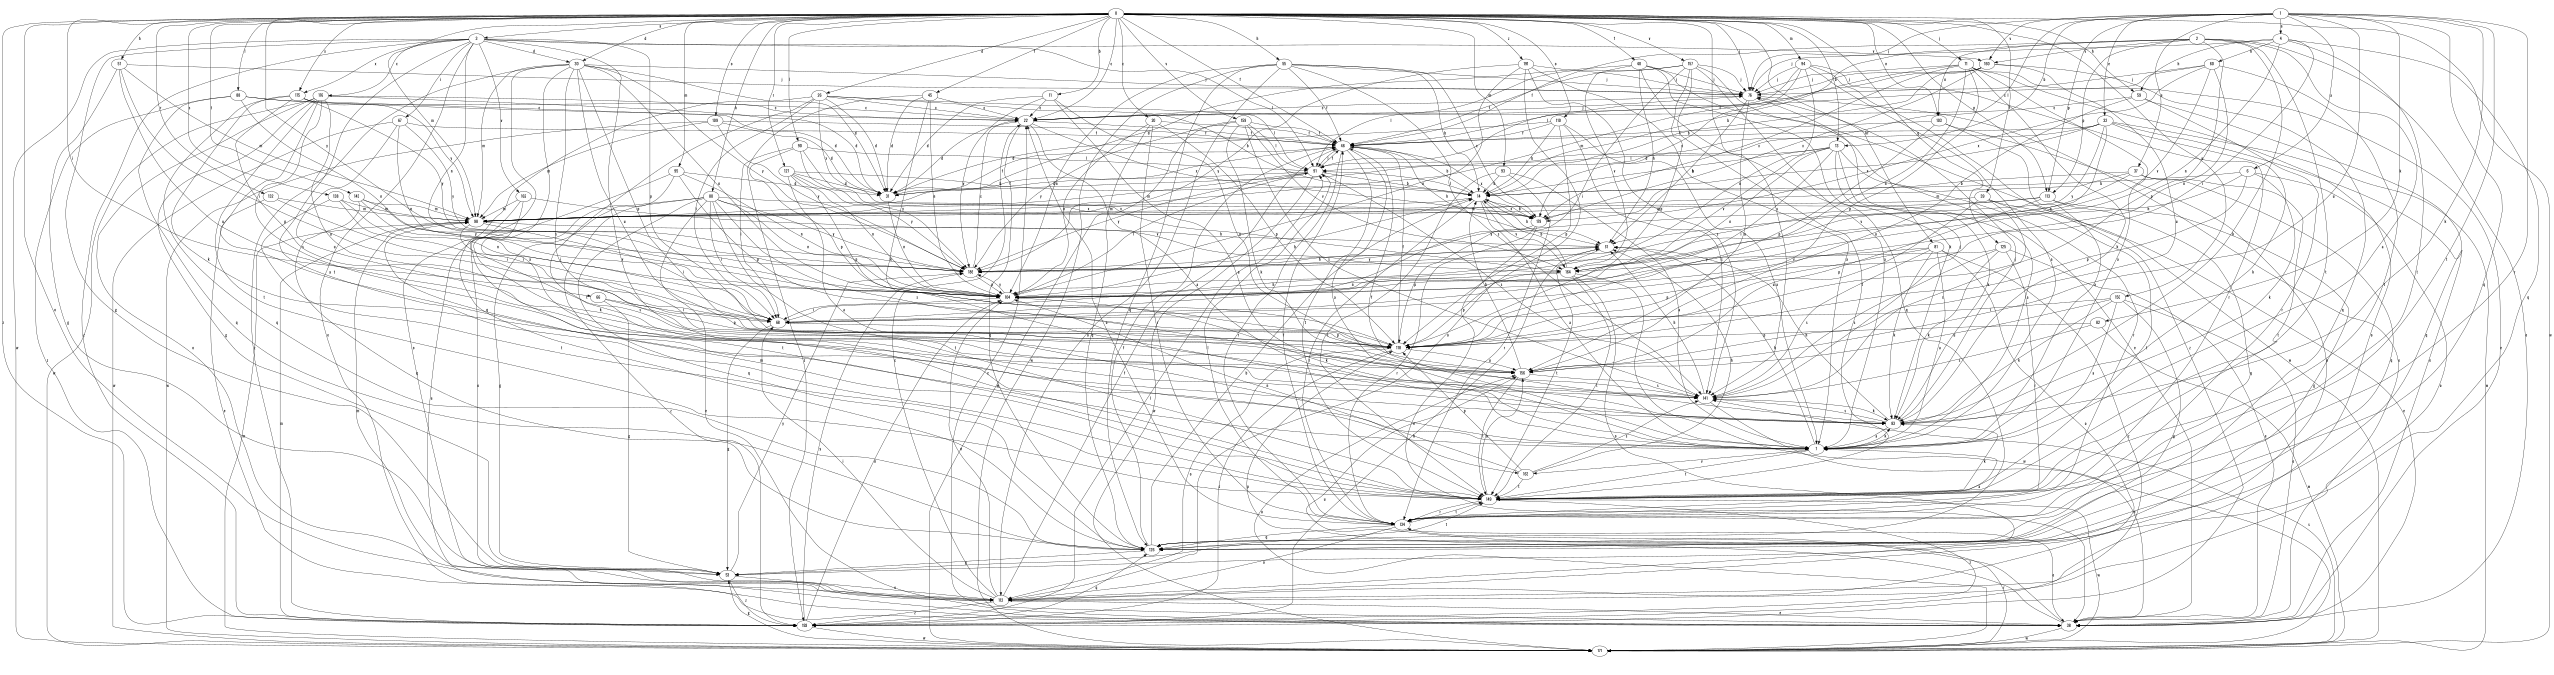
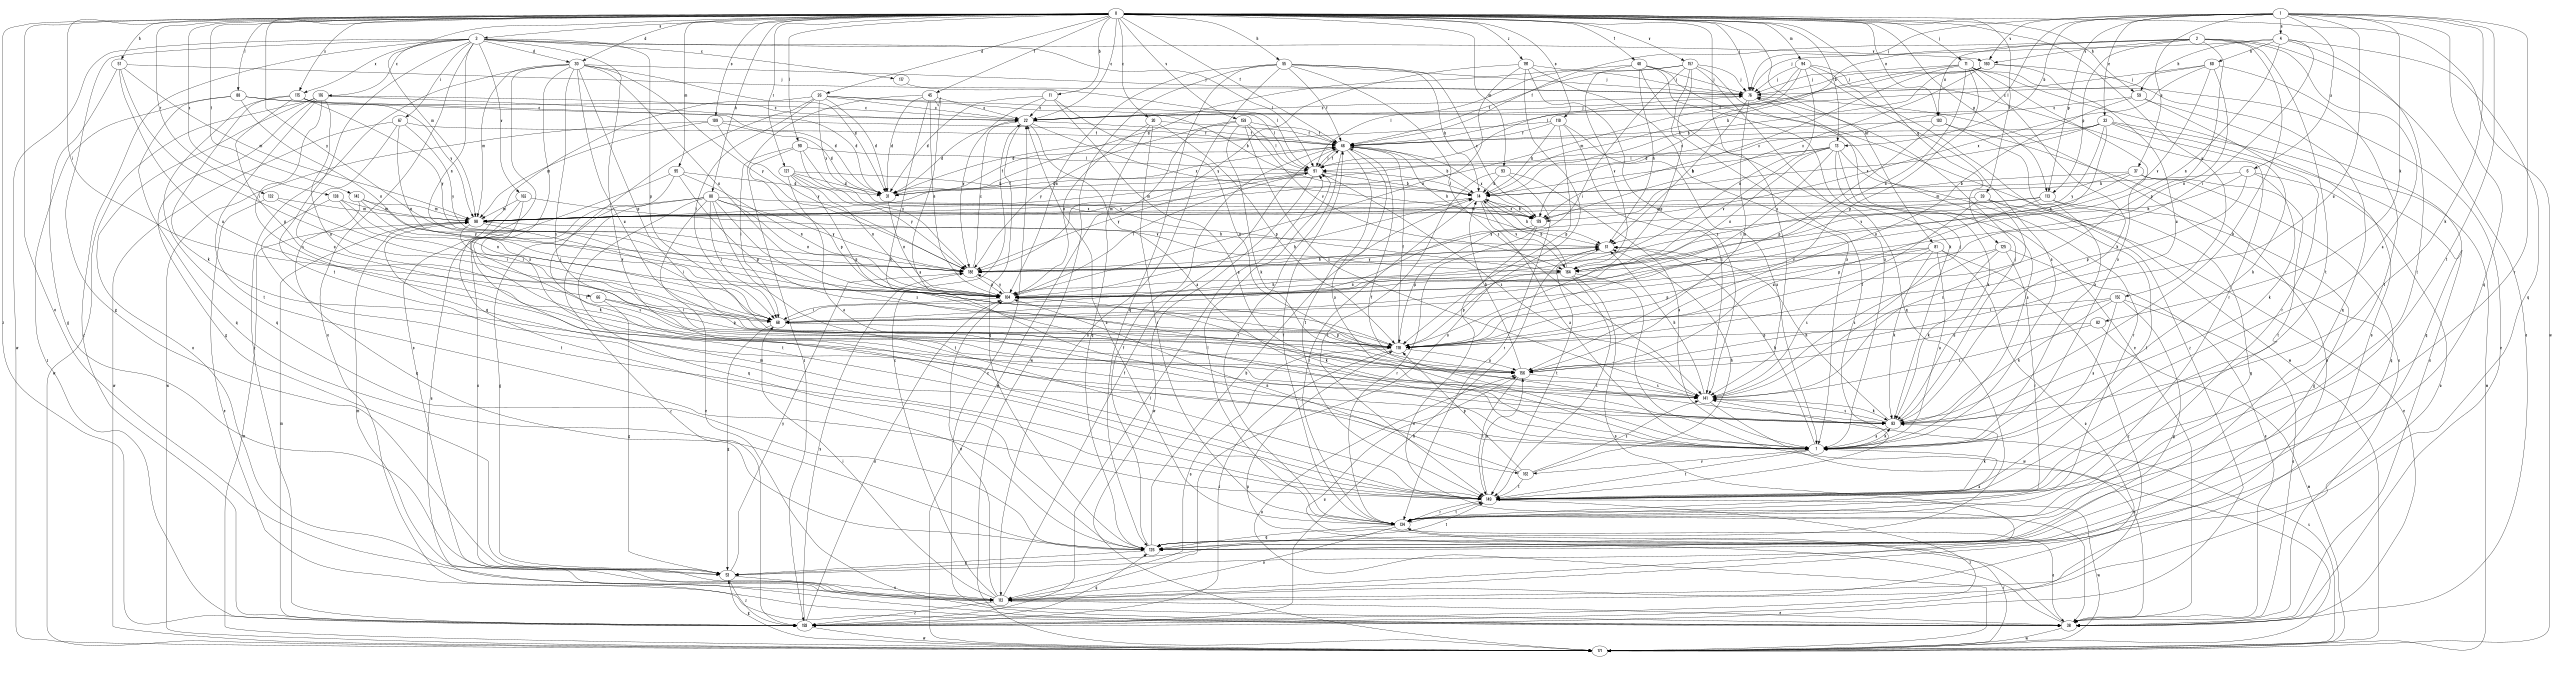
none -> (901, 80)
(1007, 392) -> (1256, 381)
